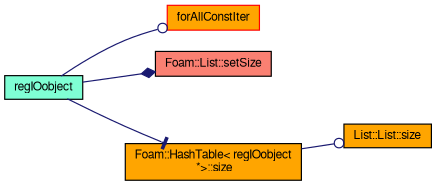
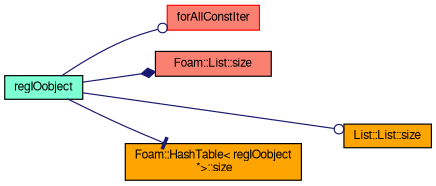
(213, 18) -> (213, 18)
(213, 64) -> (213, 64)
(318, 146) -> (208, 111)
